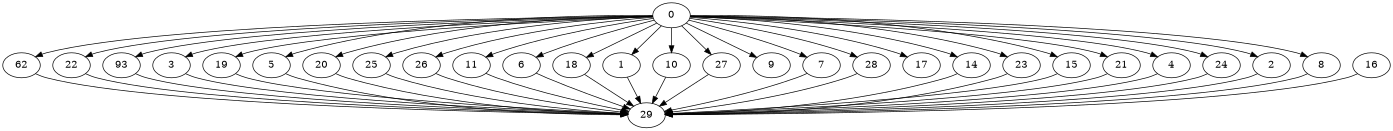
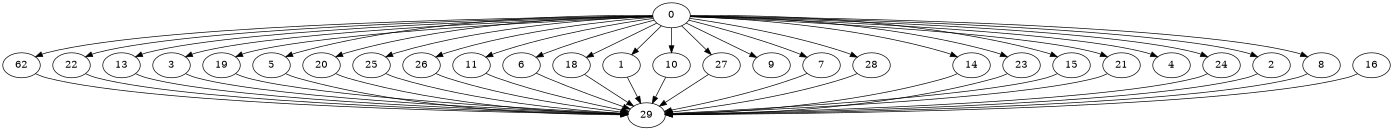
(122, 65) -> (122, 65)
(922, 65) -> none
(1038, 94) -> none
